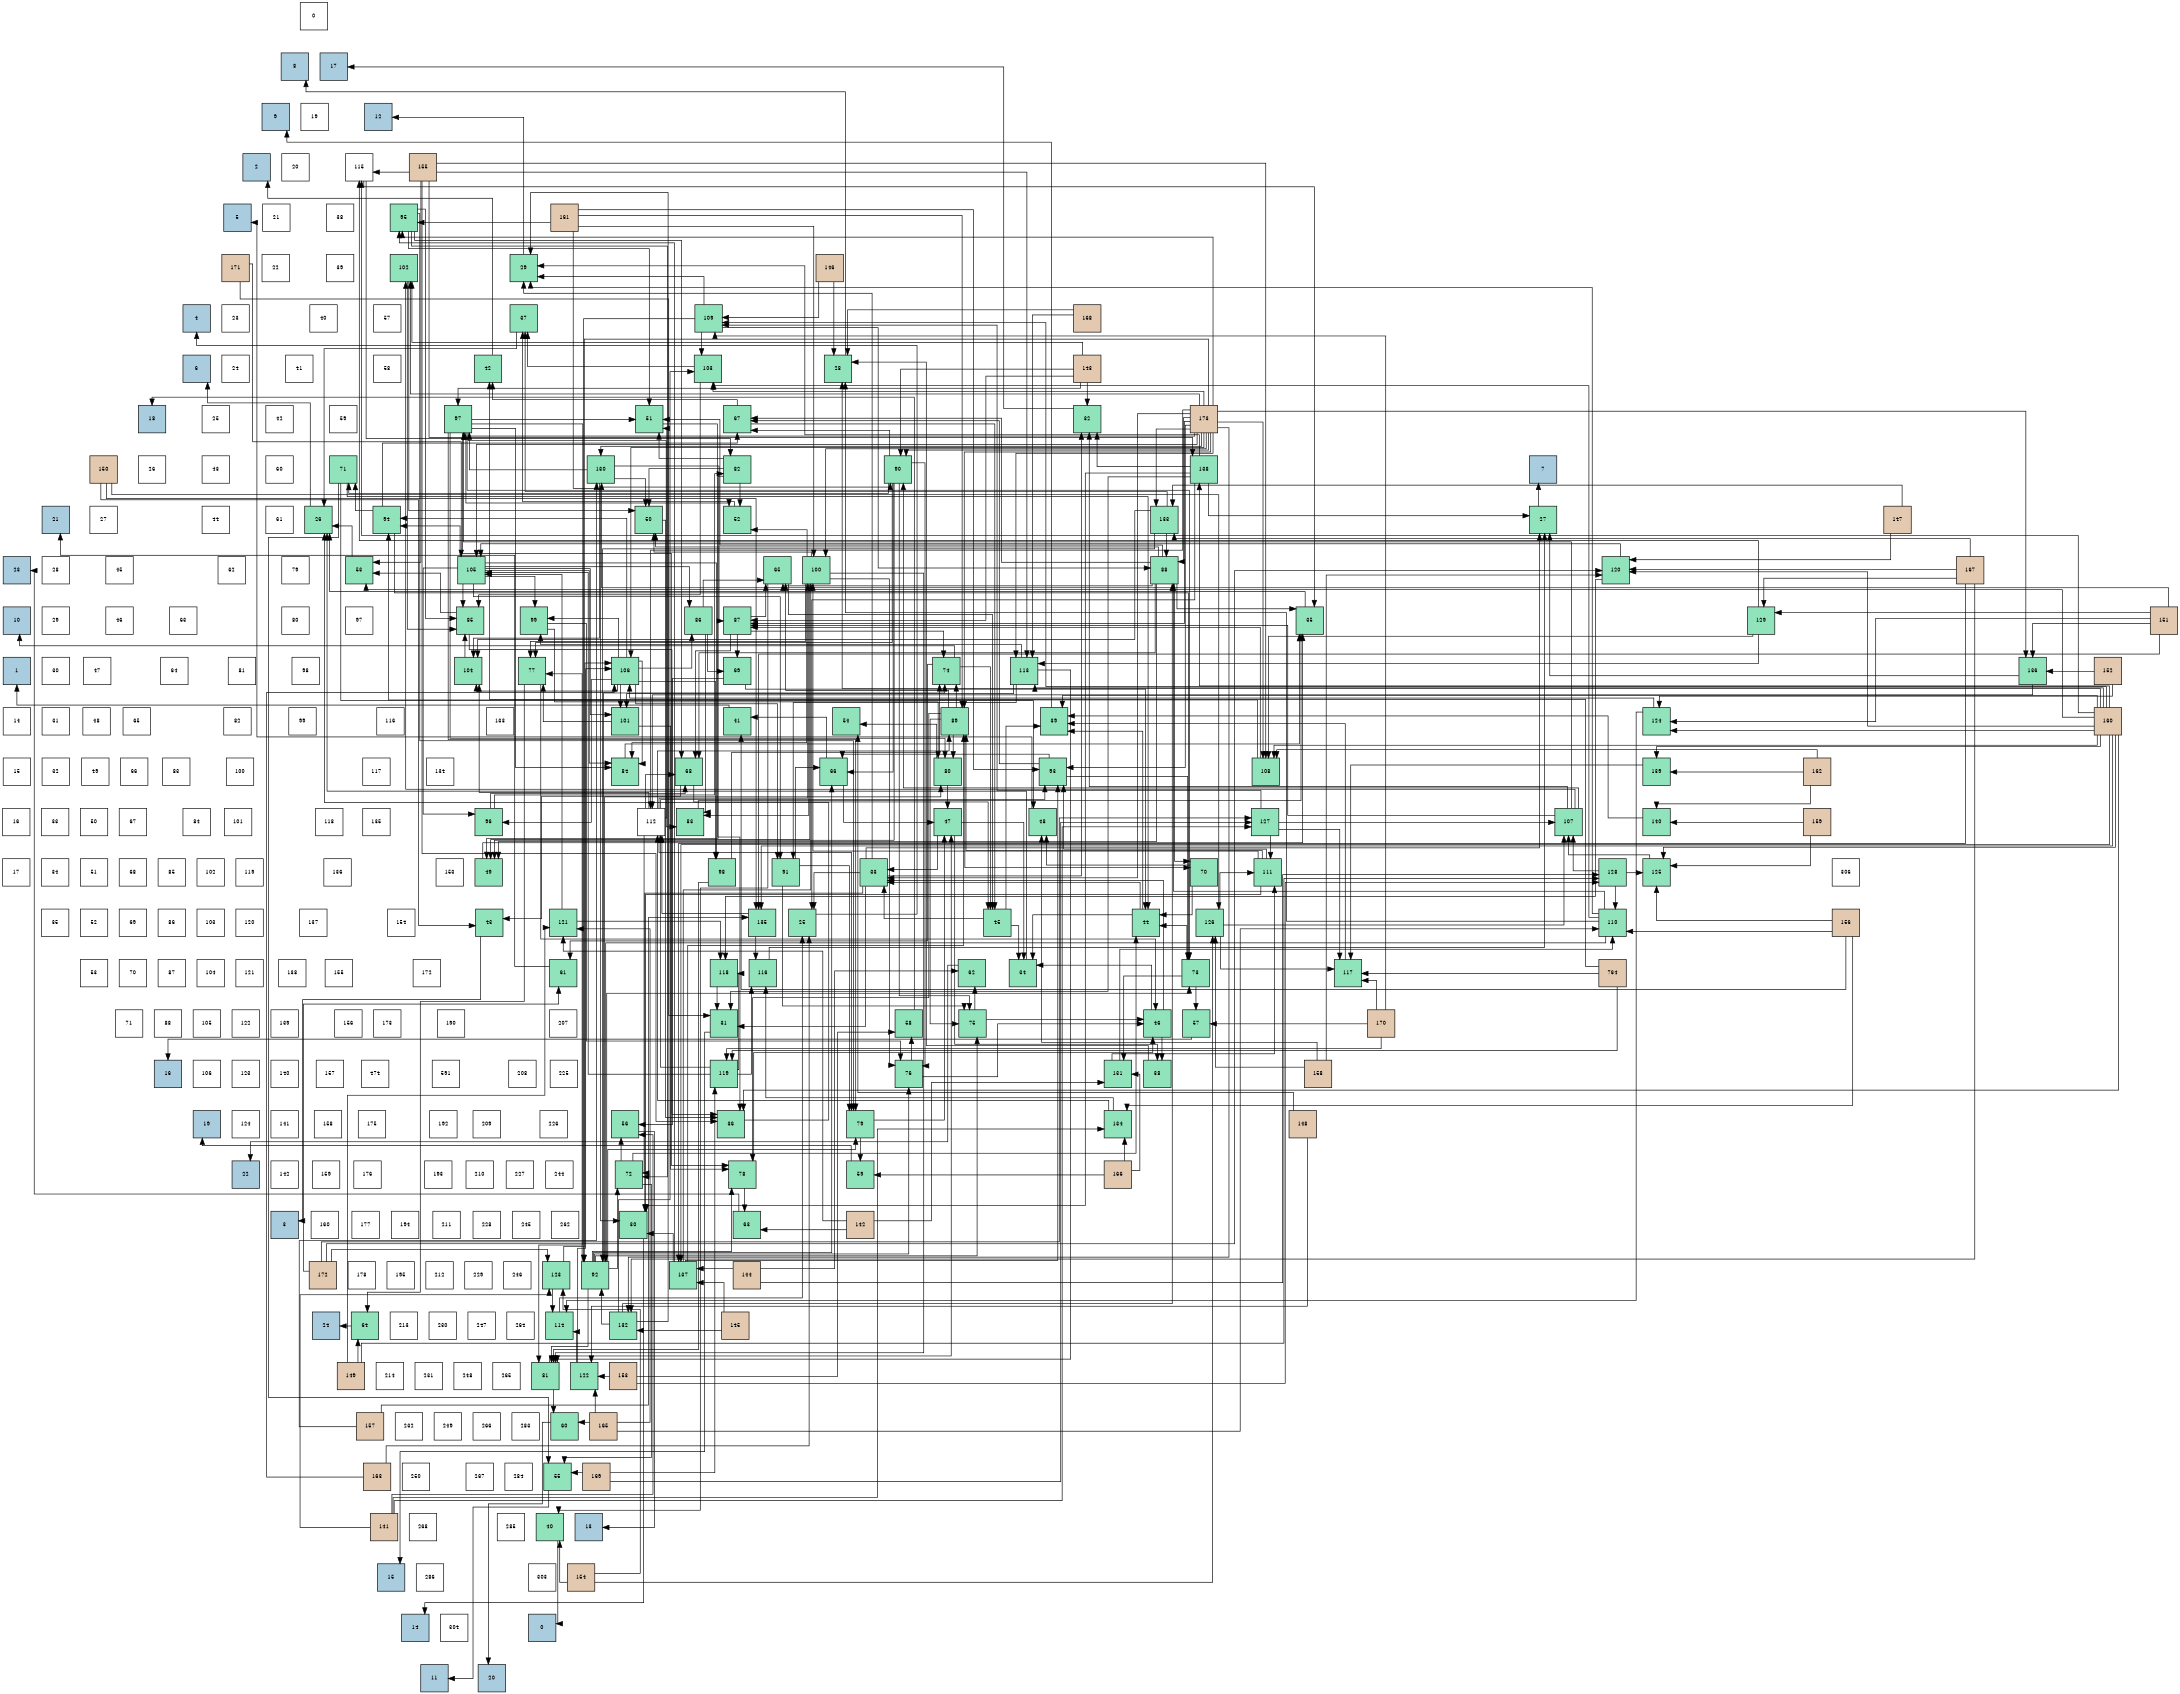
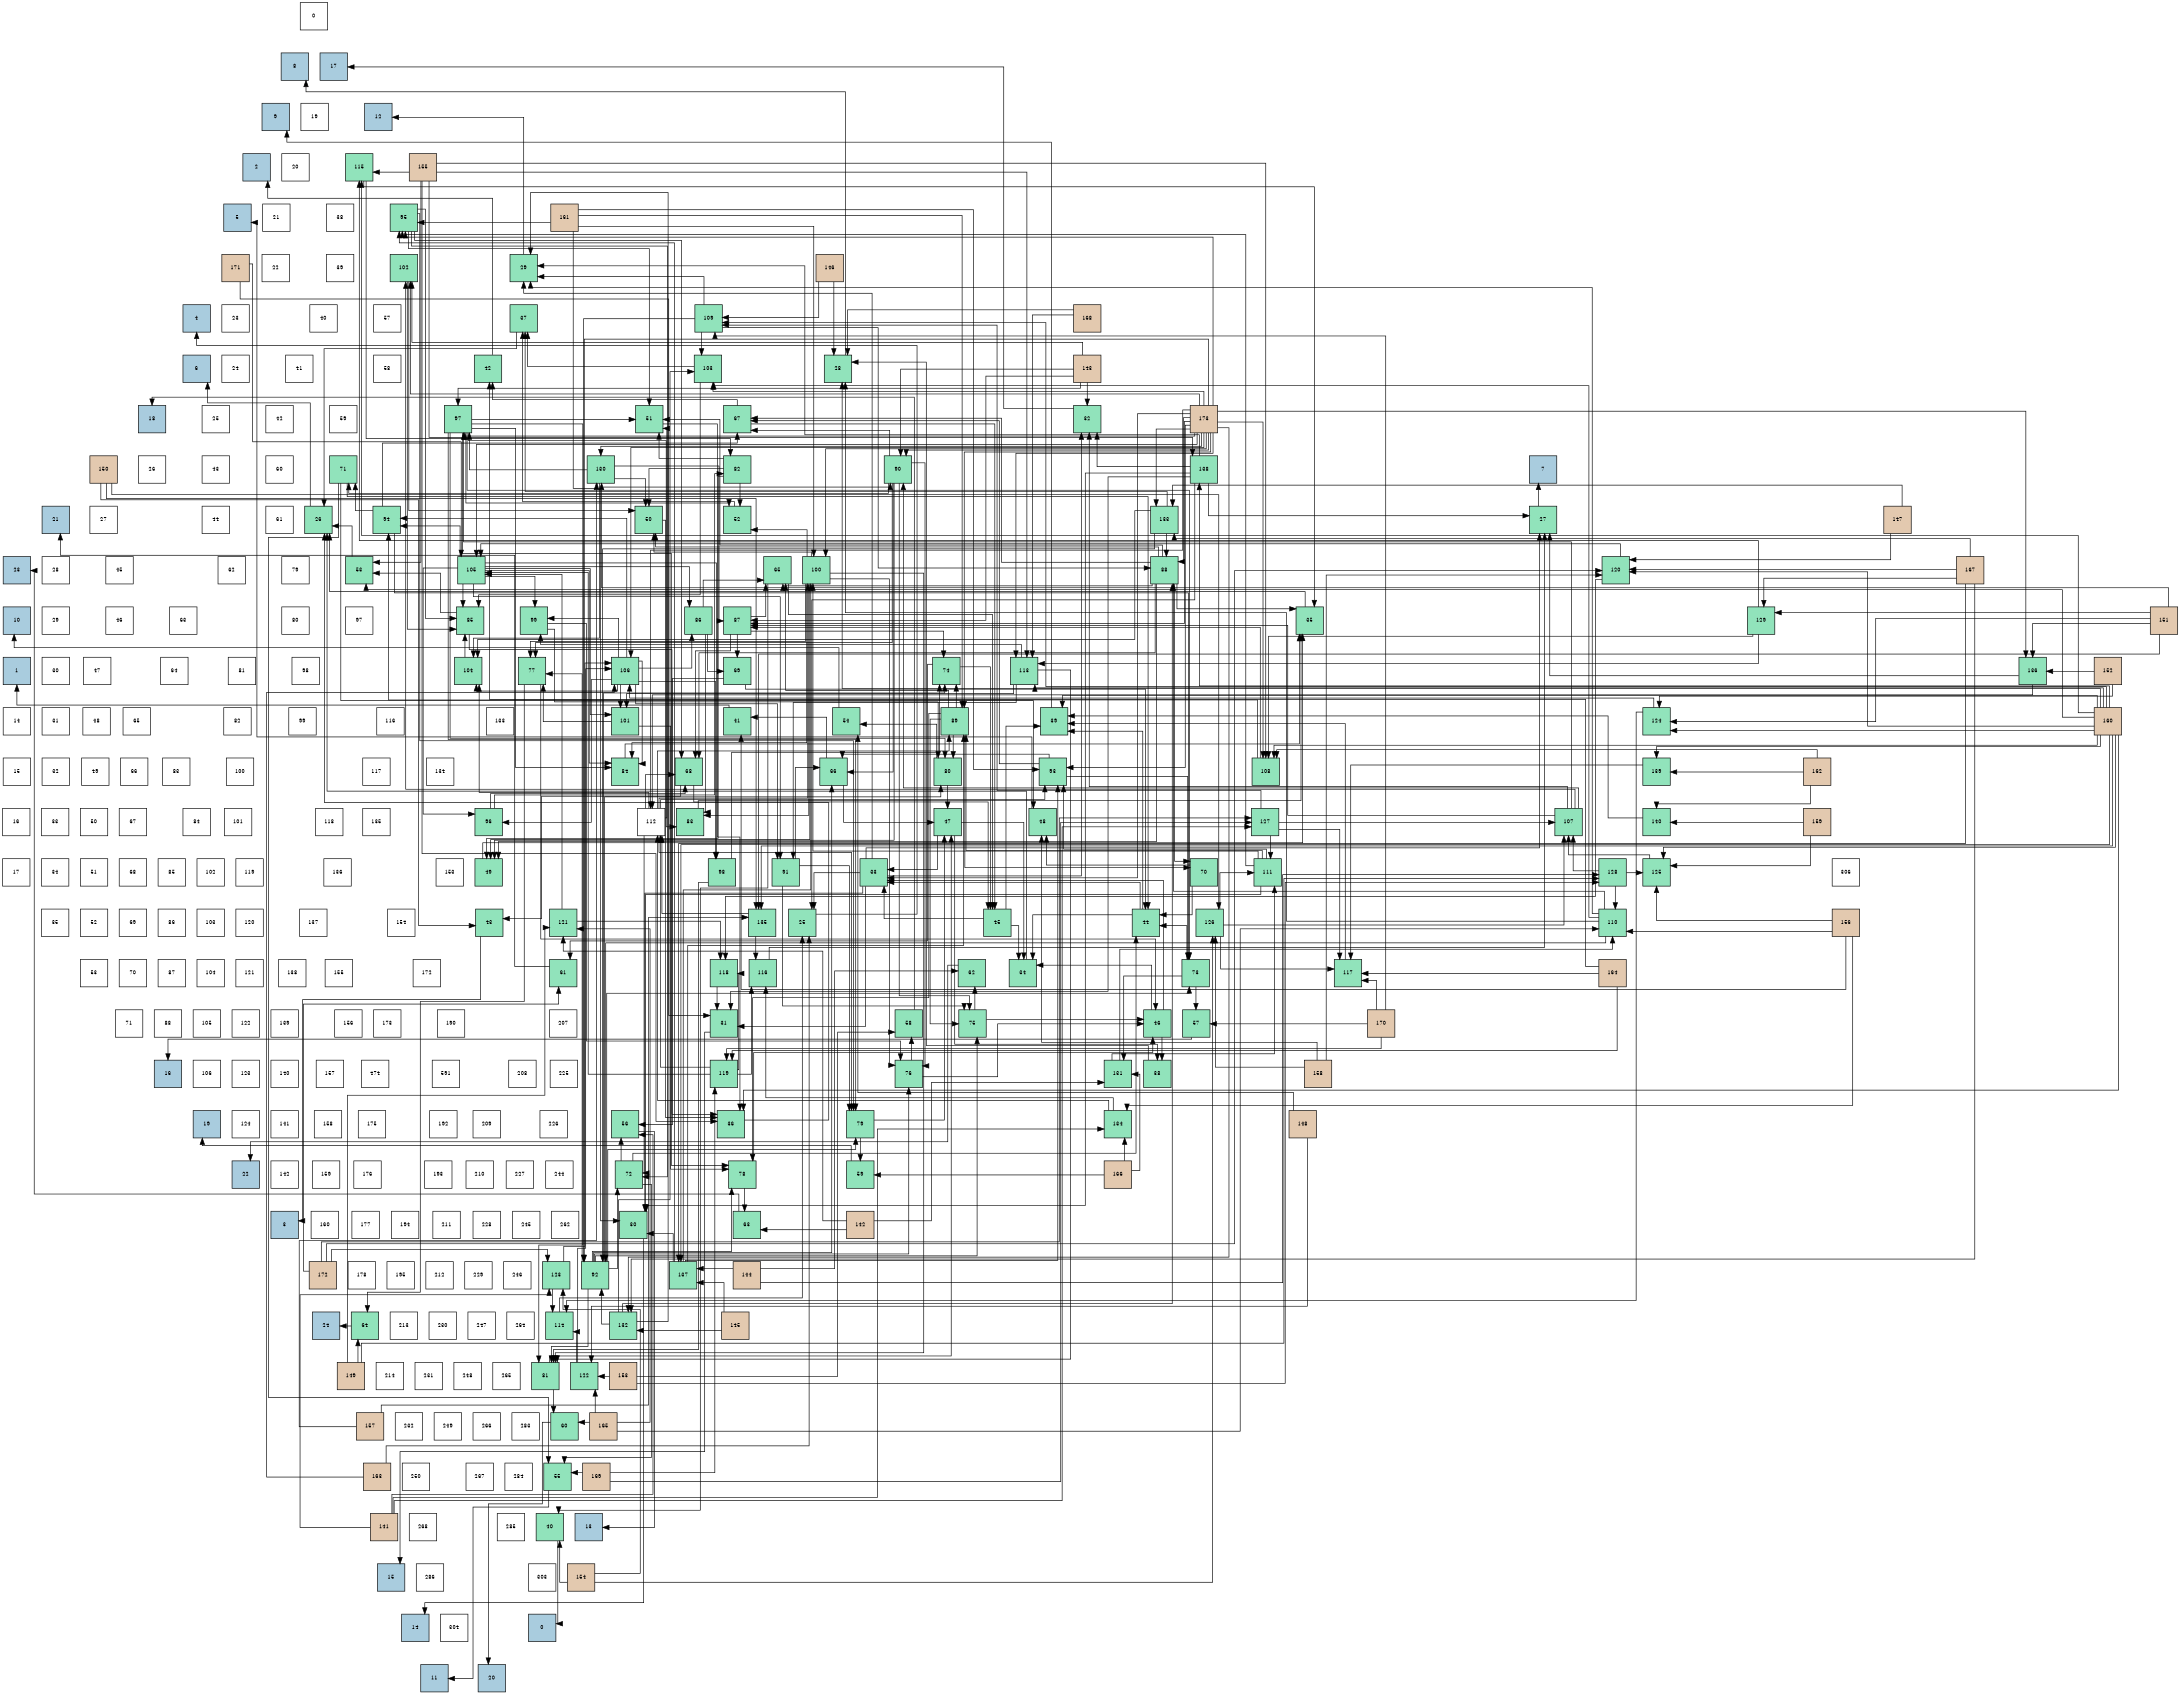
(359, 167) -> (359, 167)
none -> (1219, 235)
(443, 646) -> (431, 648)
(1613, 973) -> (1613, 973)
